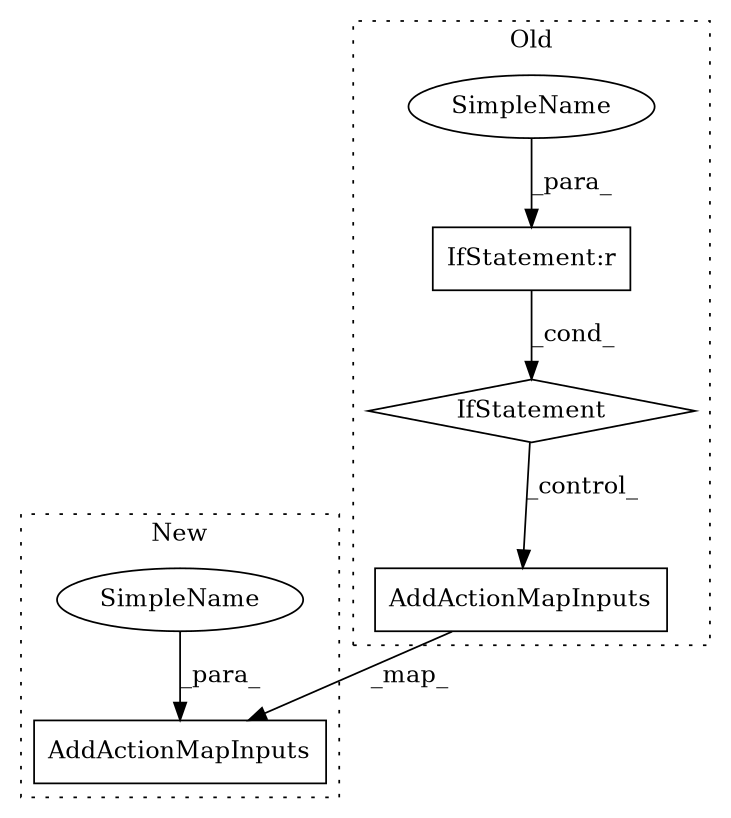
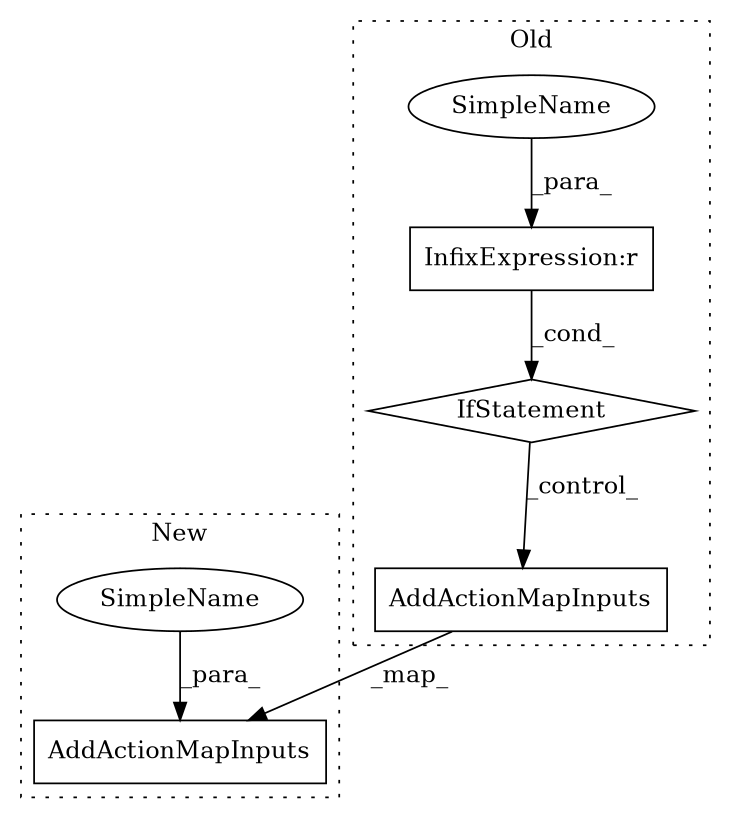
(532, 259) -> (532, 259)
